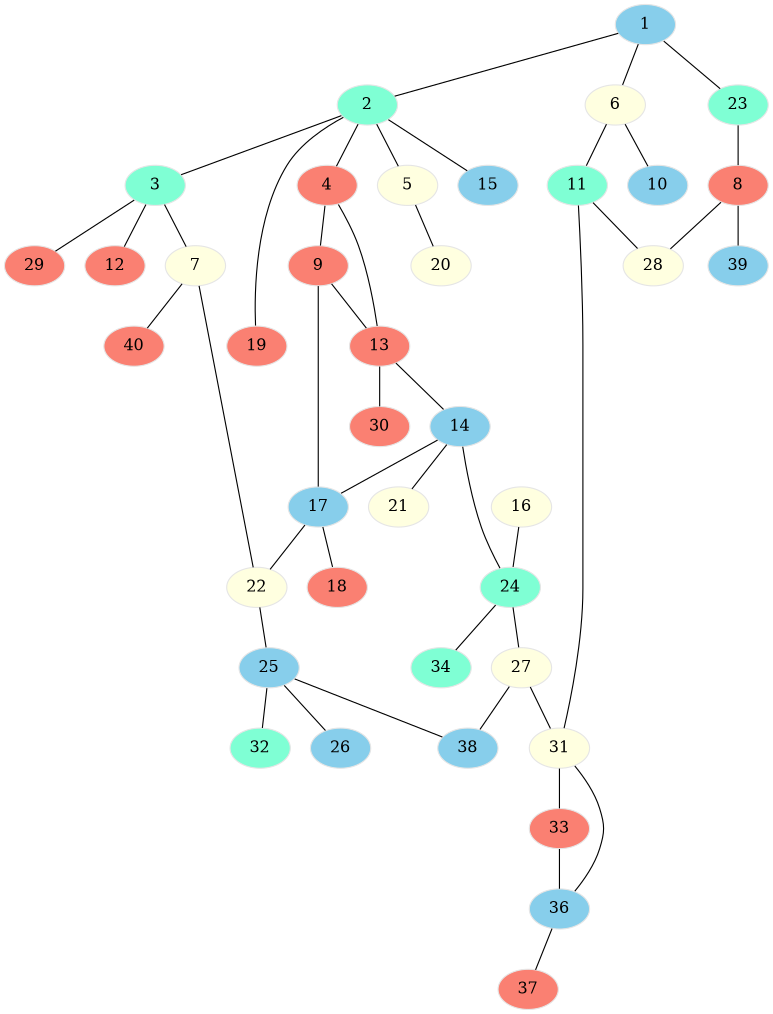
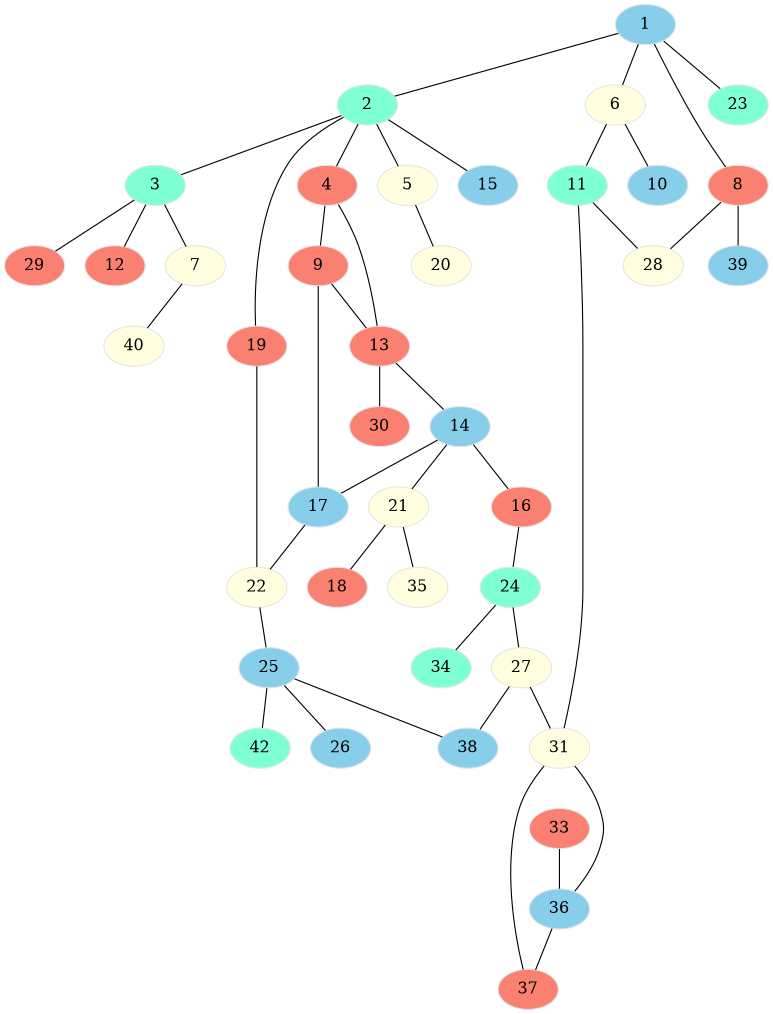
(738, 145) -> (687, 107)
(134, 346) -> (134, 346)
(226, 427) -> (257, 467)
(521, 507) -> (521, 507)
(476, 509) -> (491, 467)
(328, 547) -> (368, 547)
none -> (418, 587)
(260, 748) -> (260, 748)
(559, 788) -> (511, 864)
